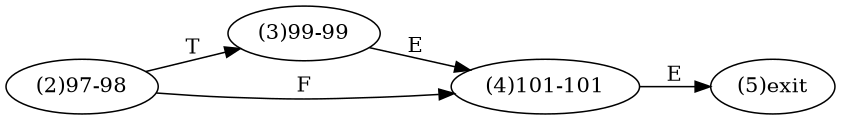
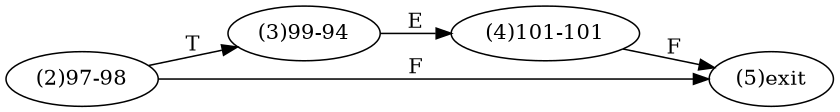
(304, 33) -> (304, 33)
(675, 75) -> (674, 48)
(298, 99) -> (426, 79)
